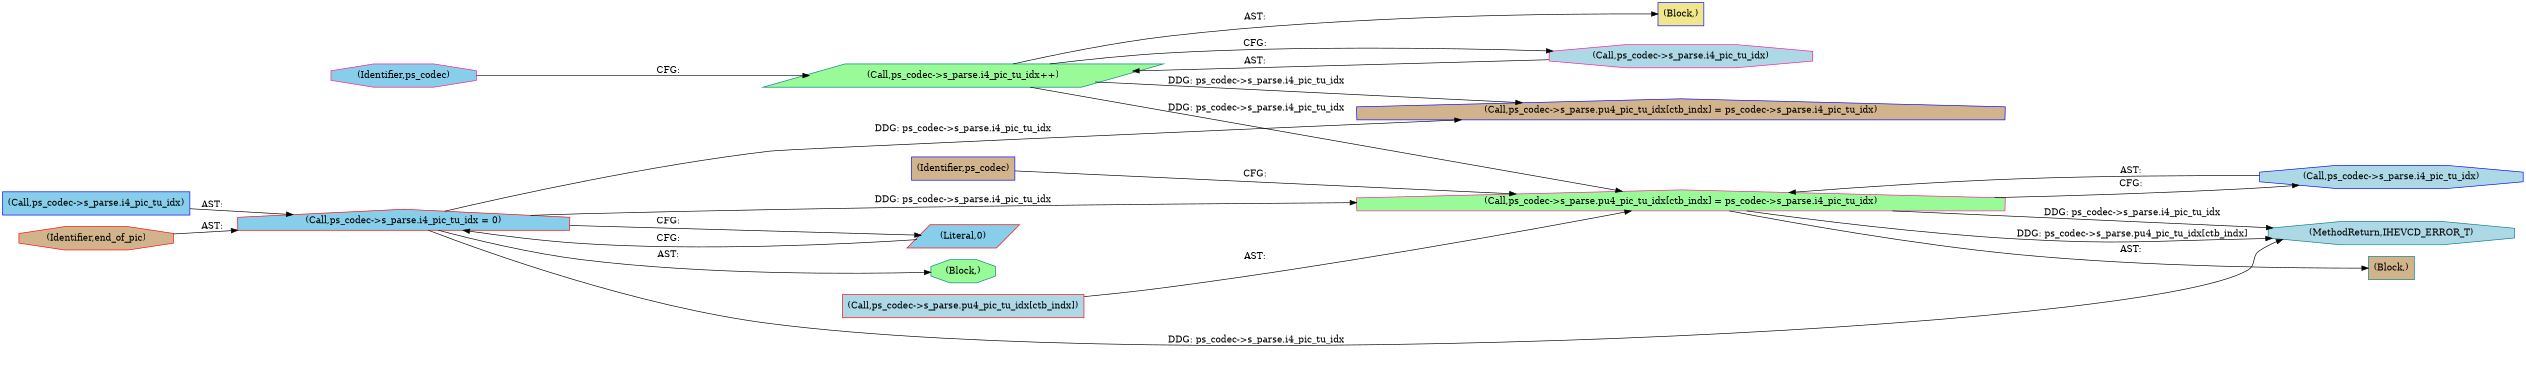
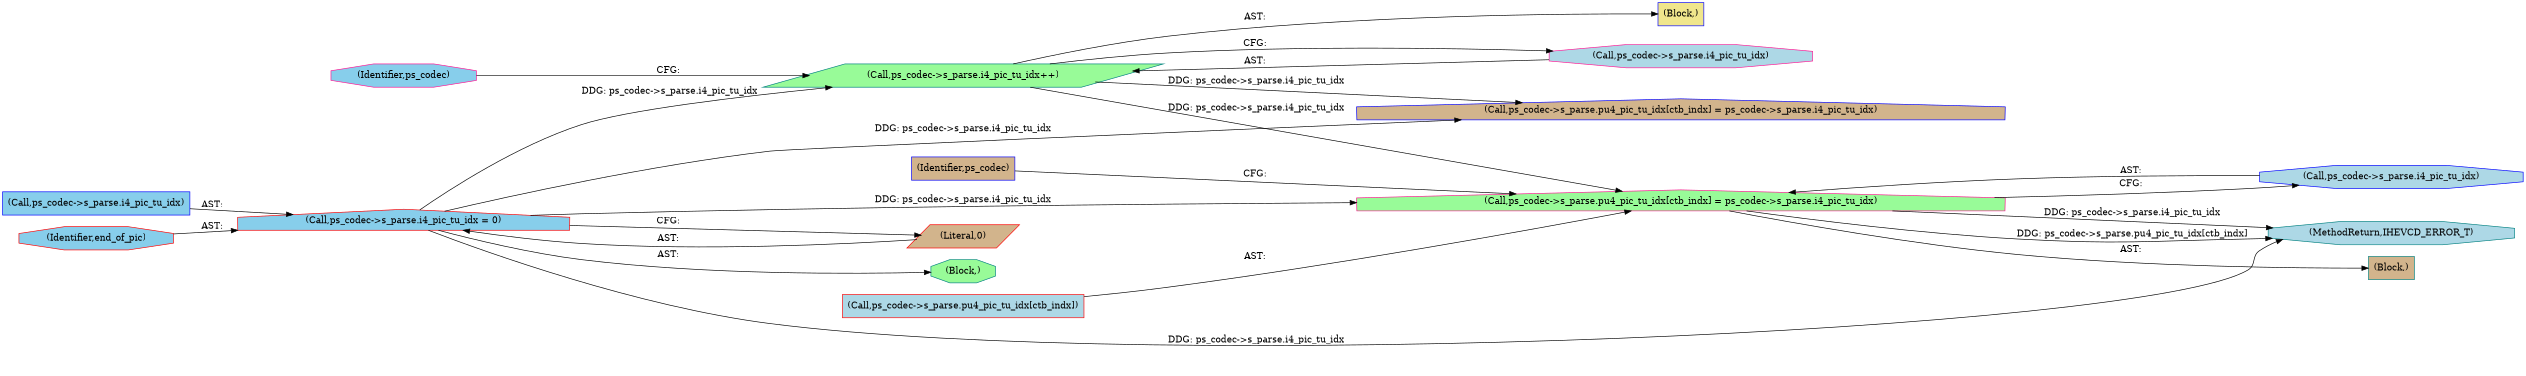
none -> (612, 117)
(963, 236) -> (963, 236)
(96, 238) -> (96, 238)
(670, 239) -> (670, 239)
